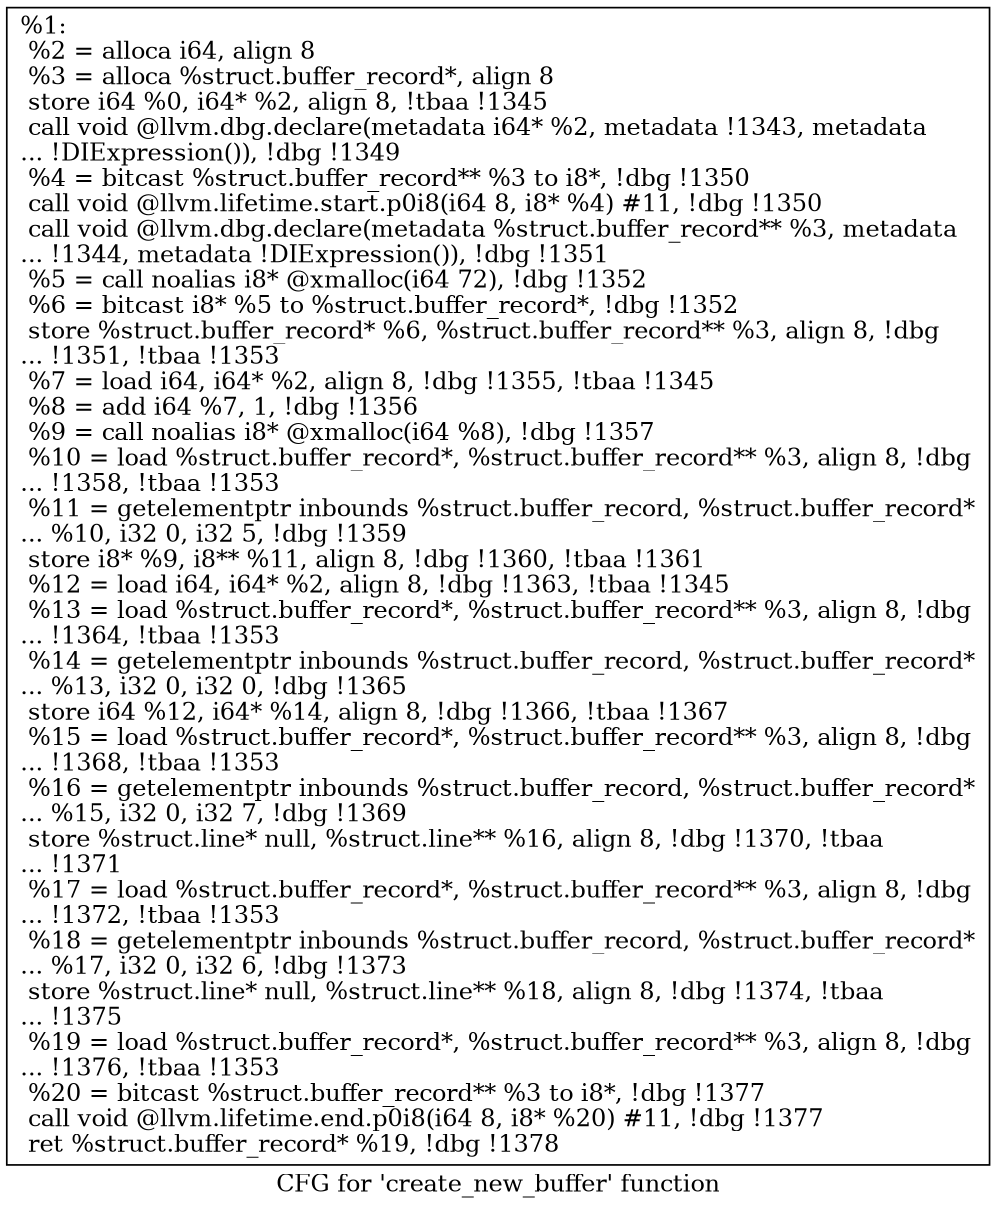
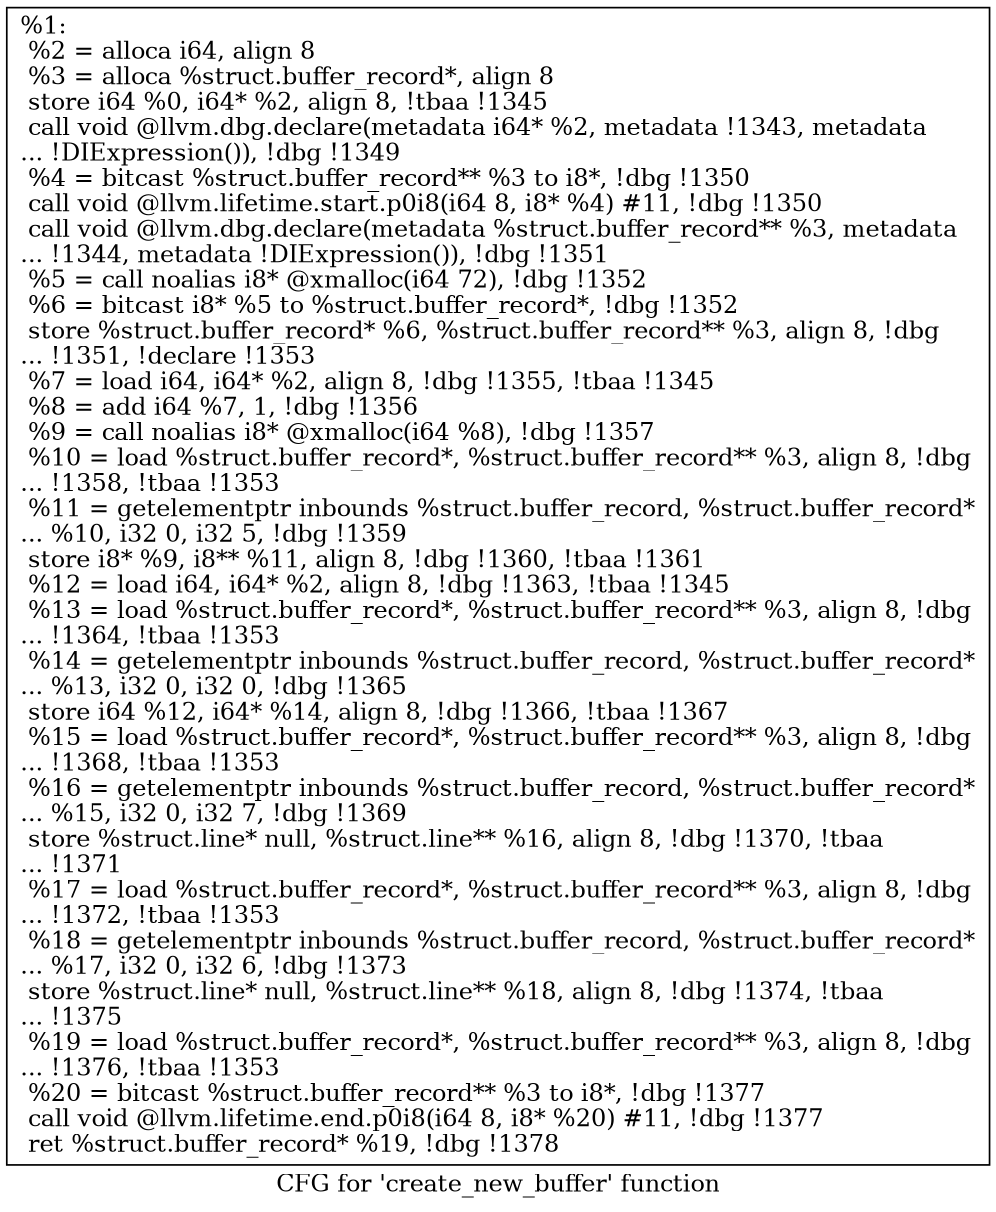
(151, 357) -> (169, 357)
